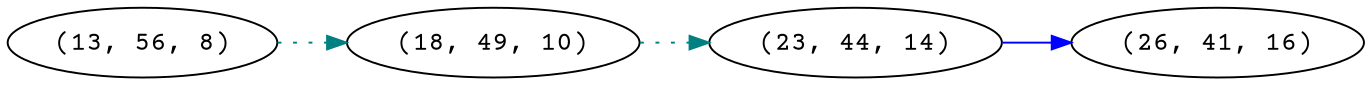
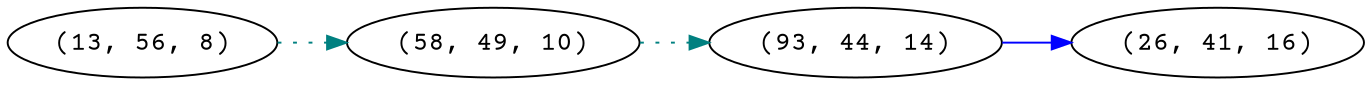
(493, 43) -> (493, 43)
(856, 43) -> (856, 43)
